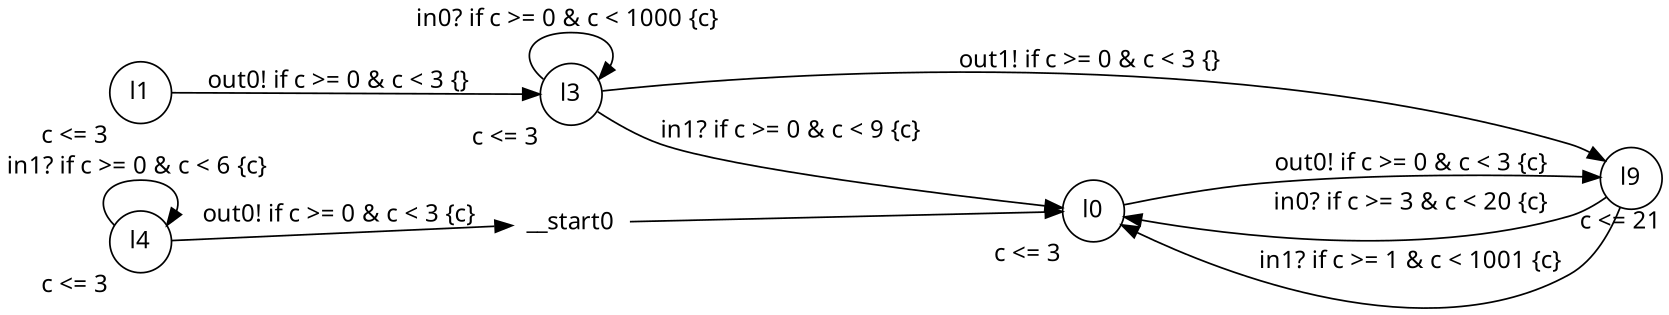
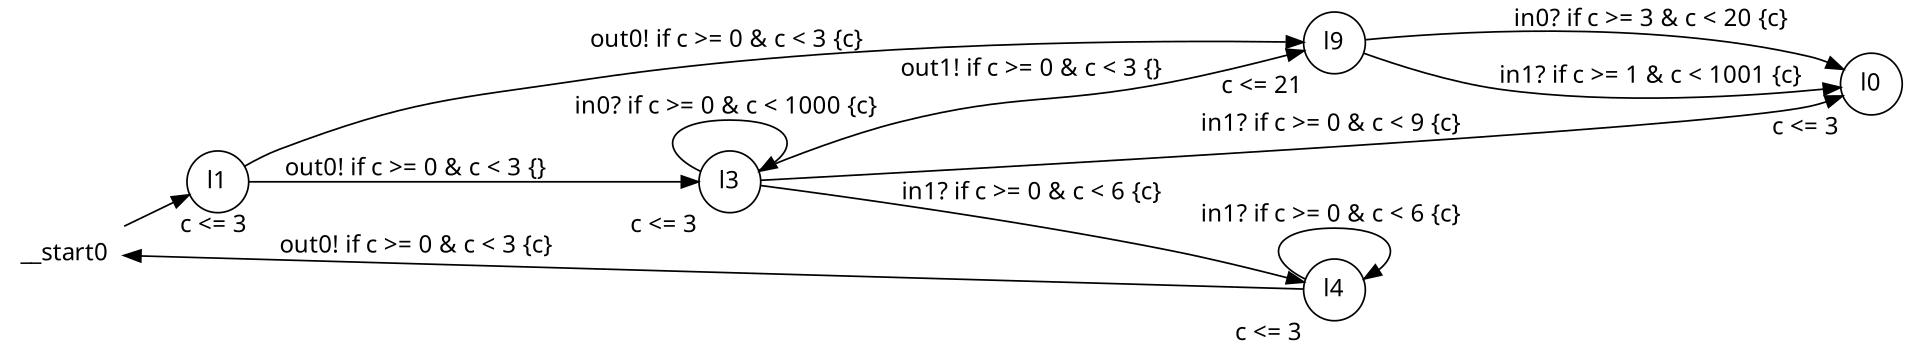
(1353, 178) -> (758, 60)
(838, 217) -> (149, 214)
none -> (1025, 224)
